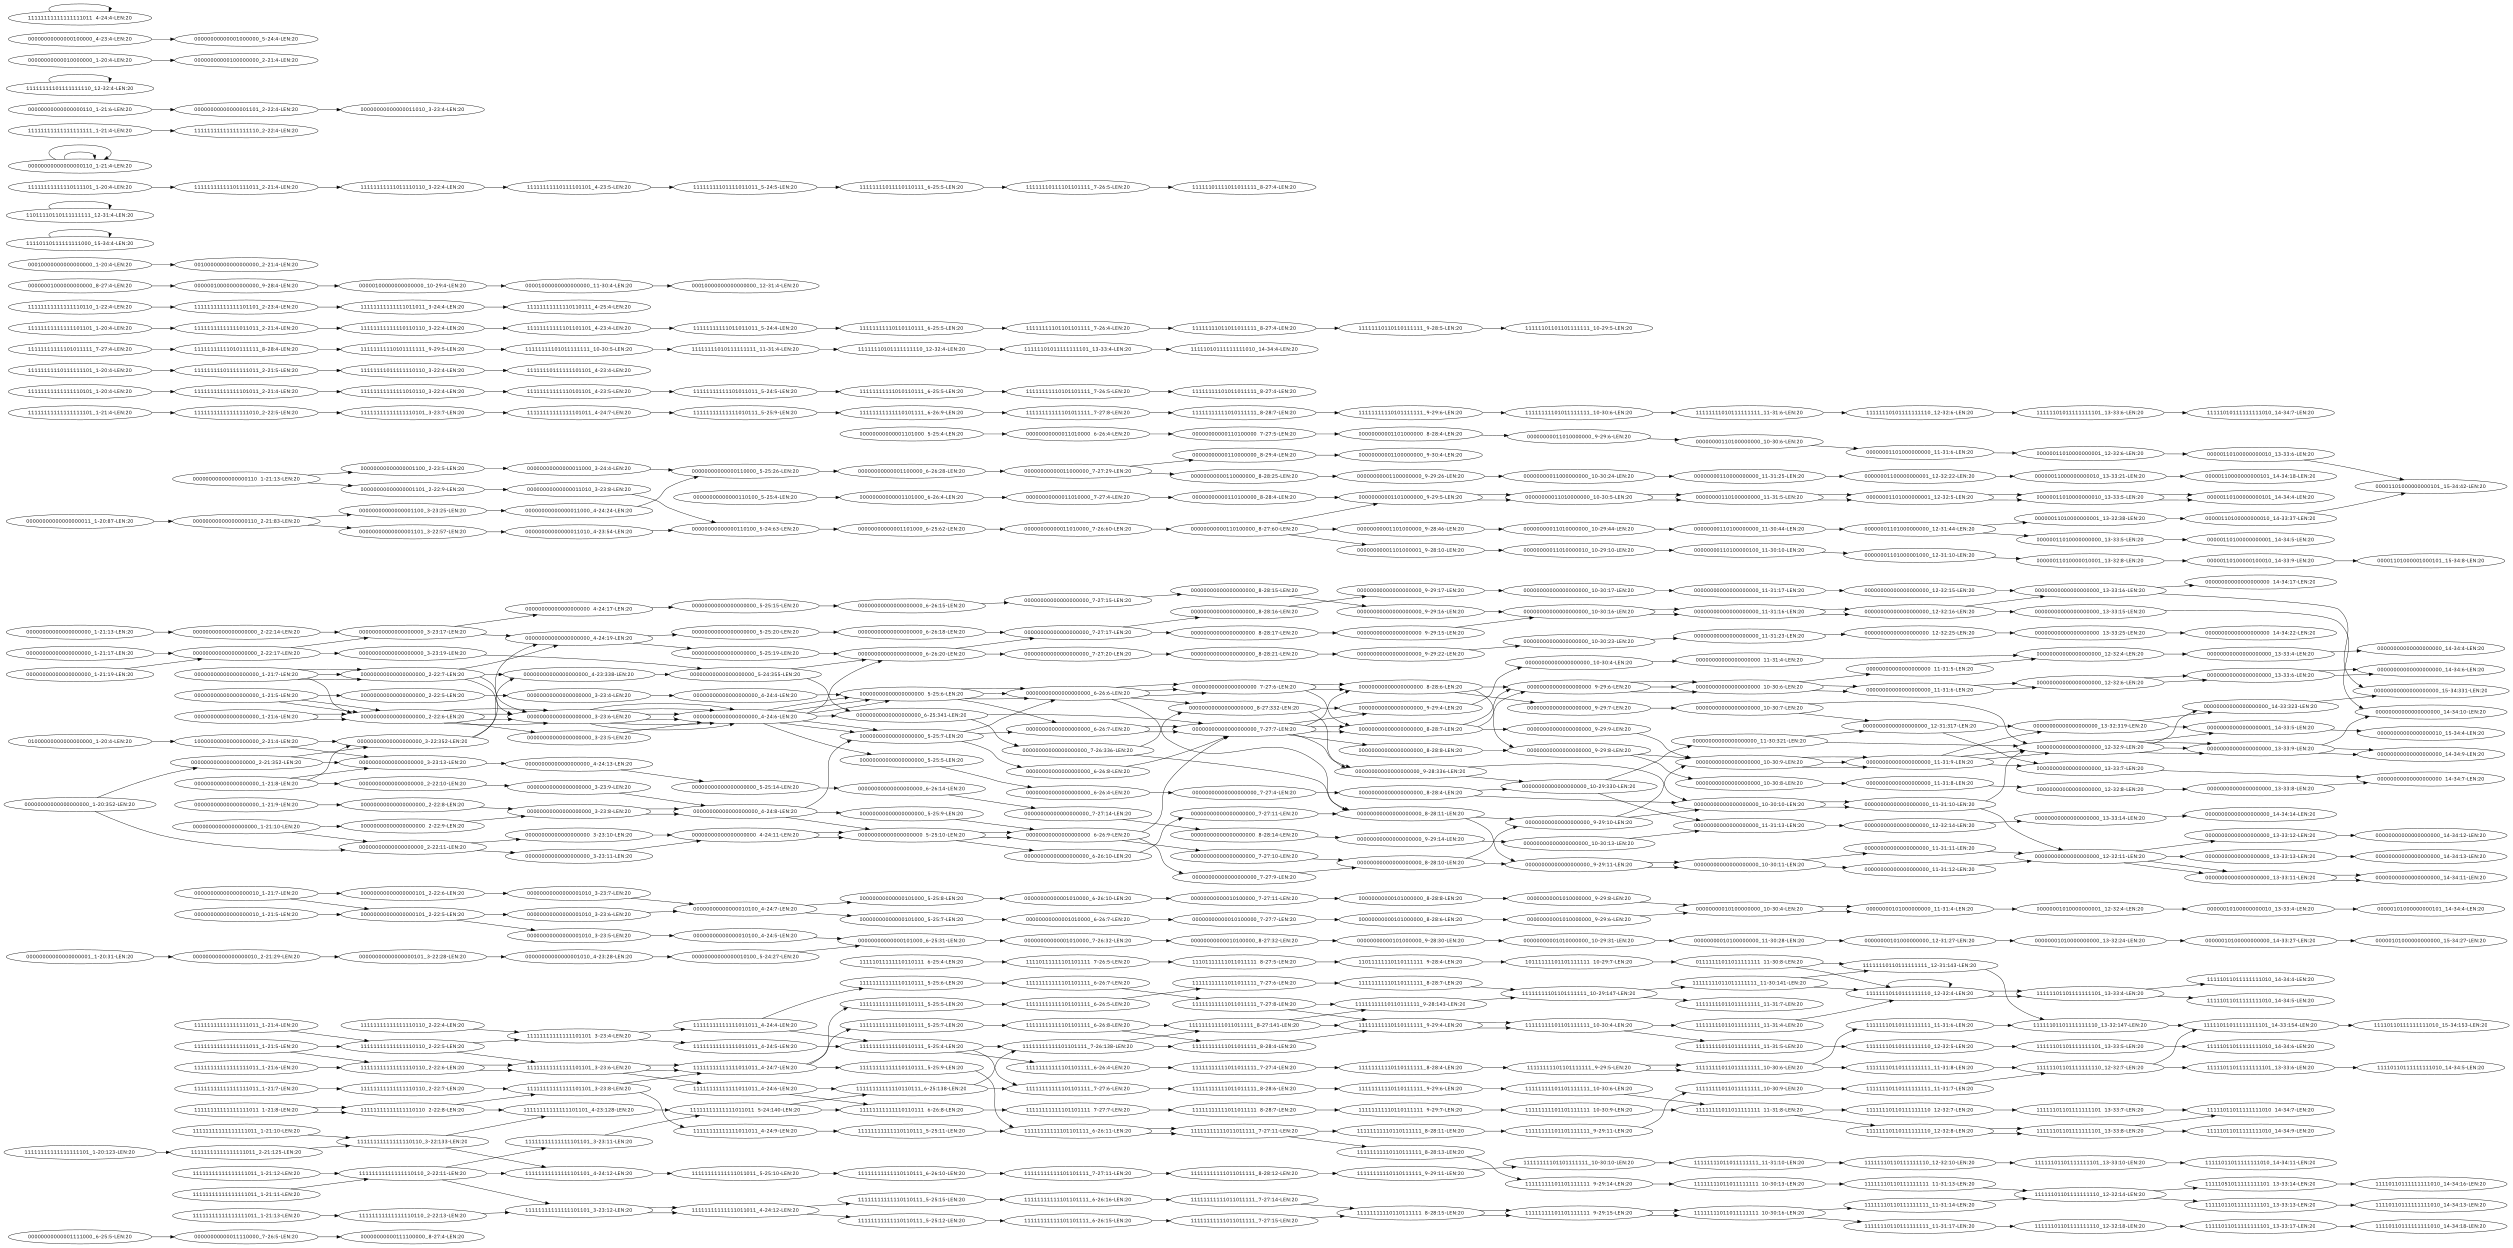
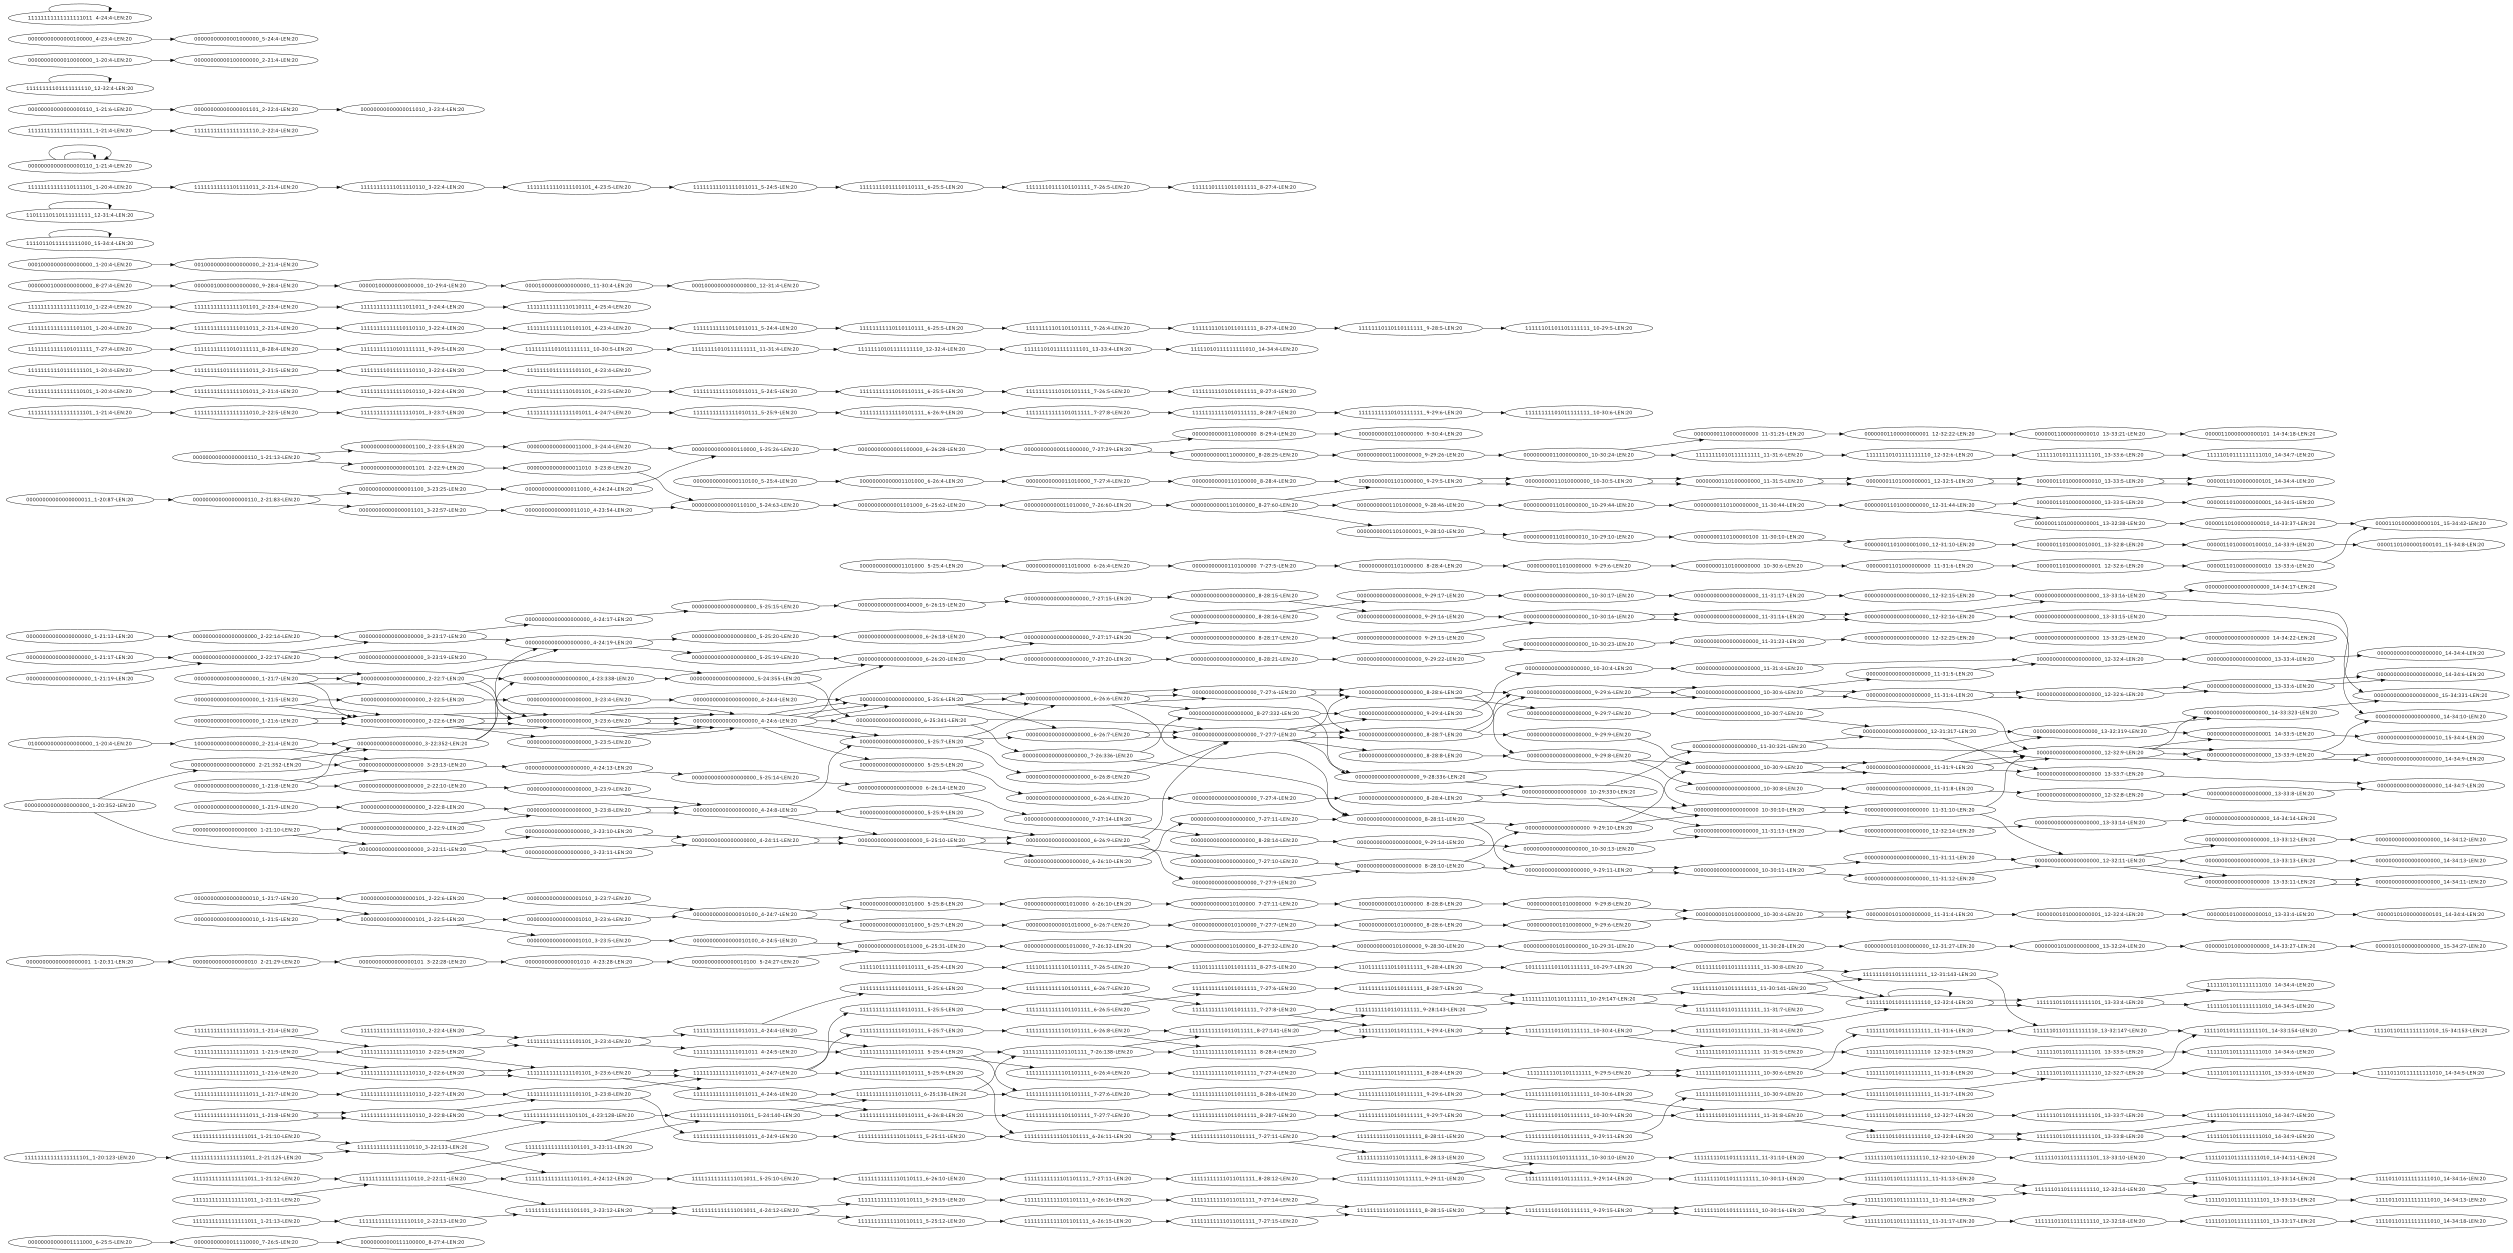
(1662, 413) -> (1663, 455)
(912, 606) -> (912, 605)
